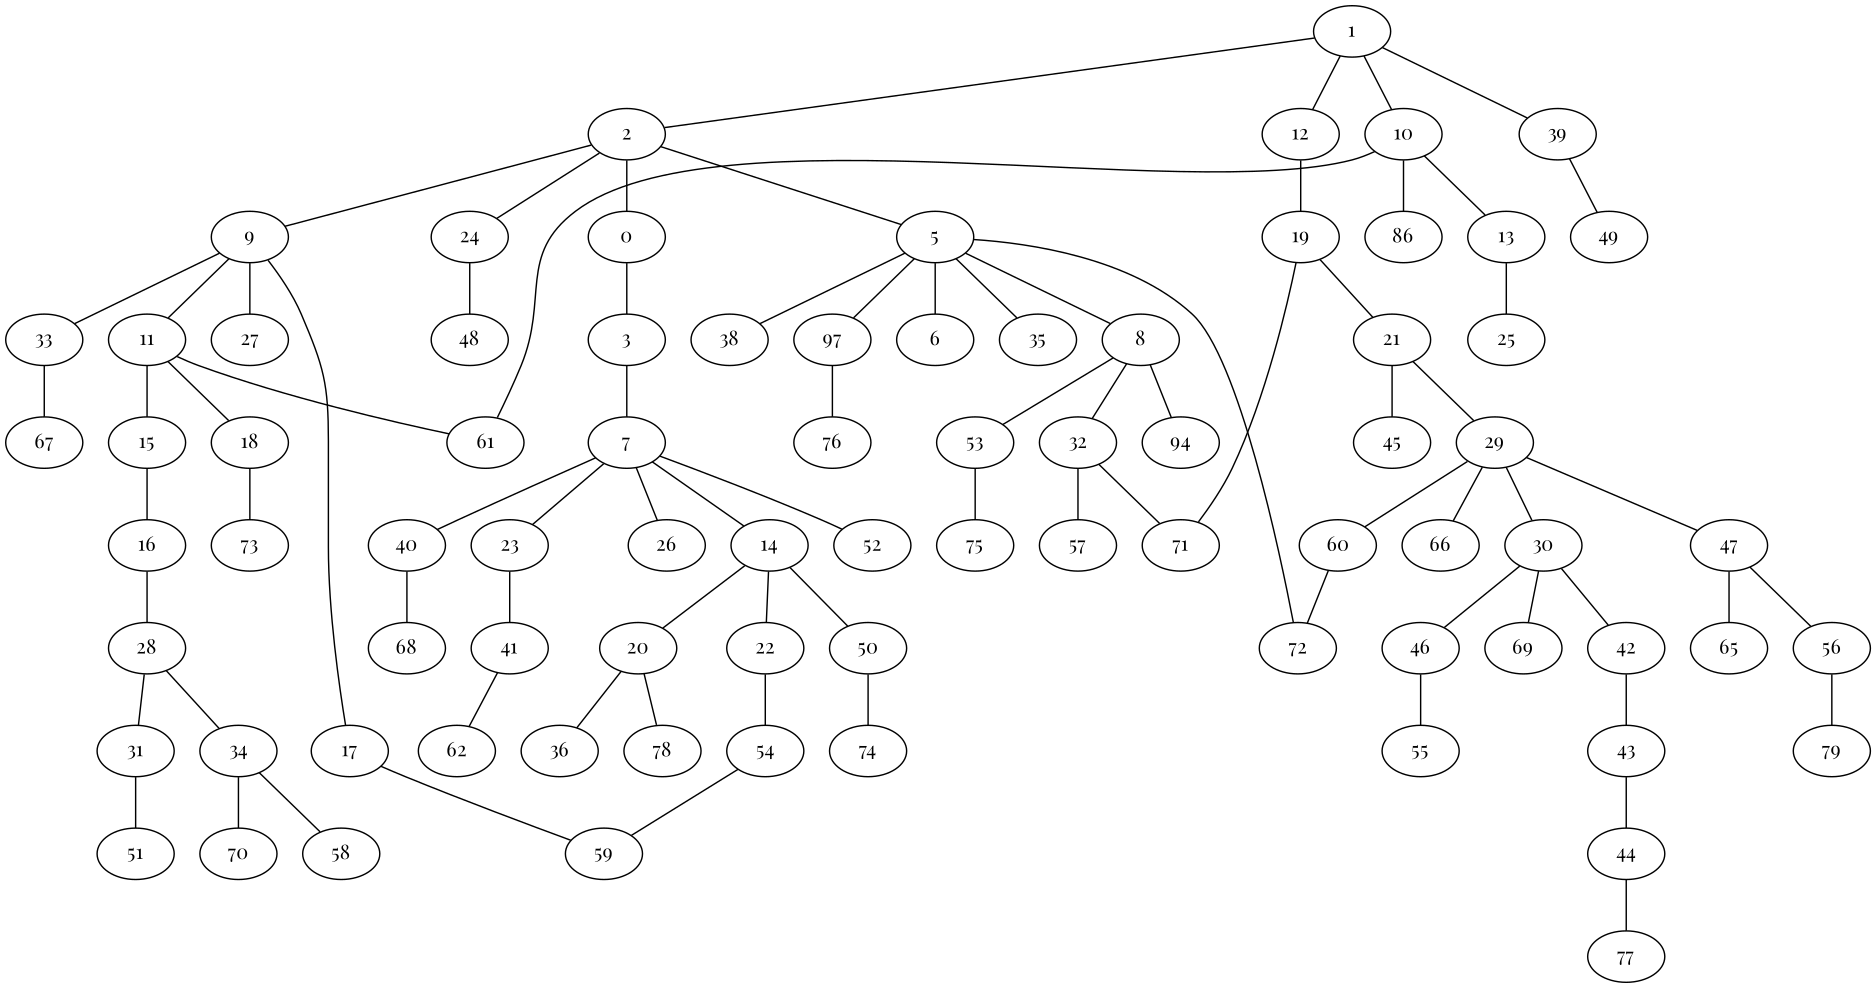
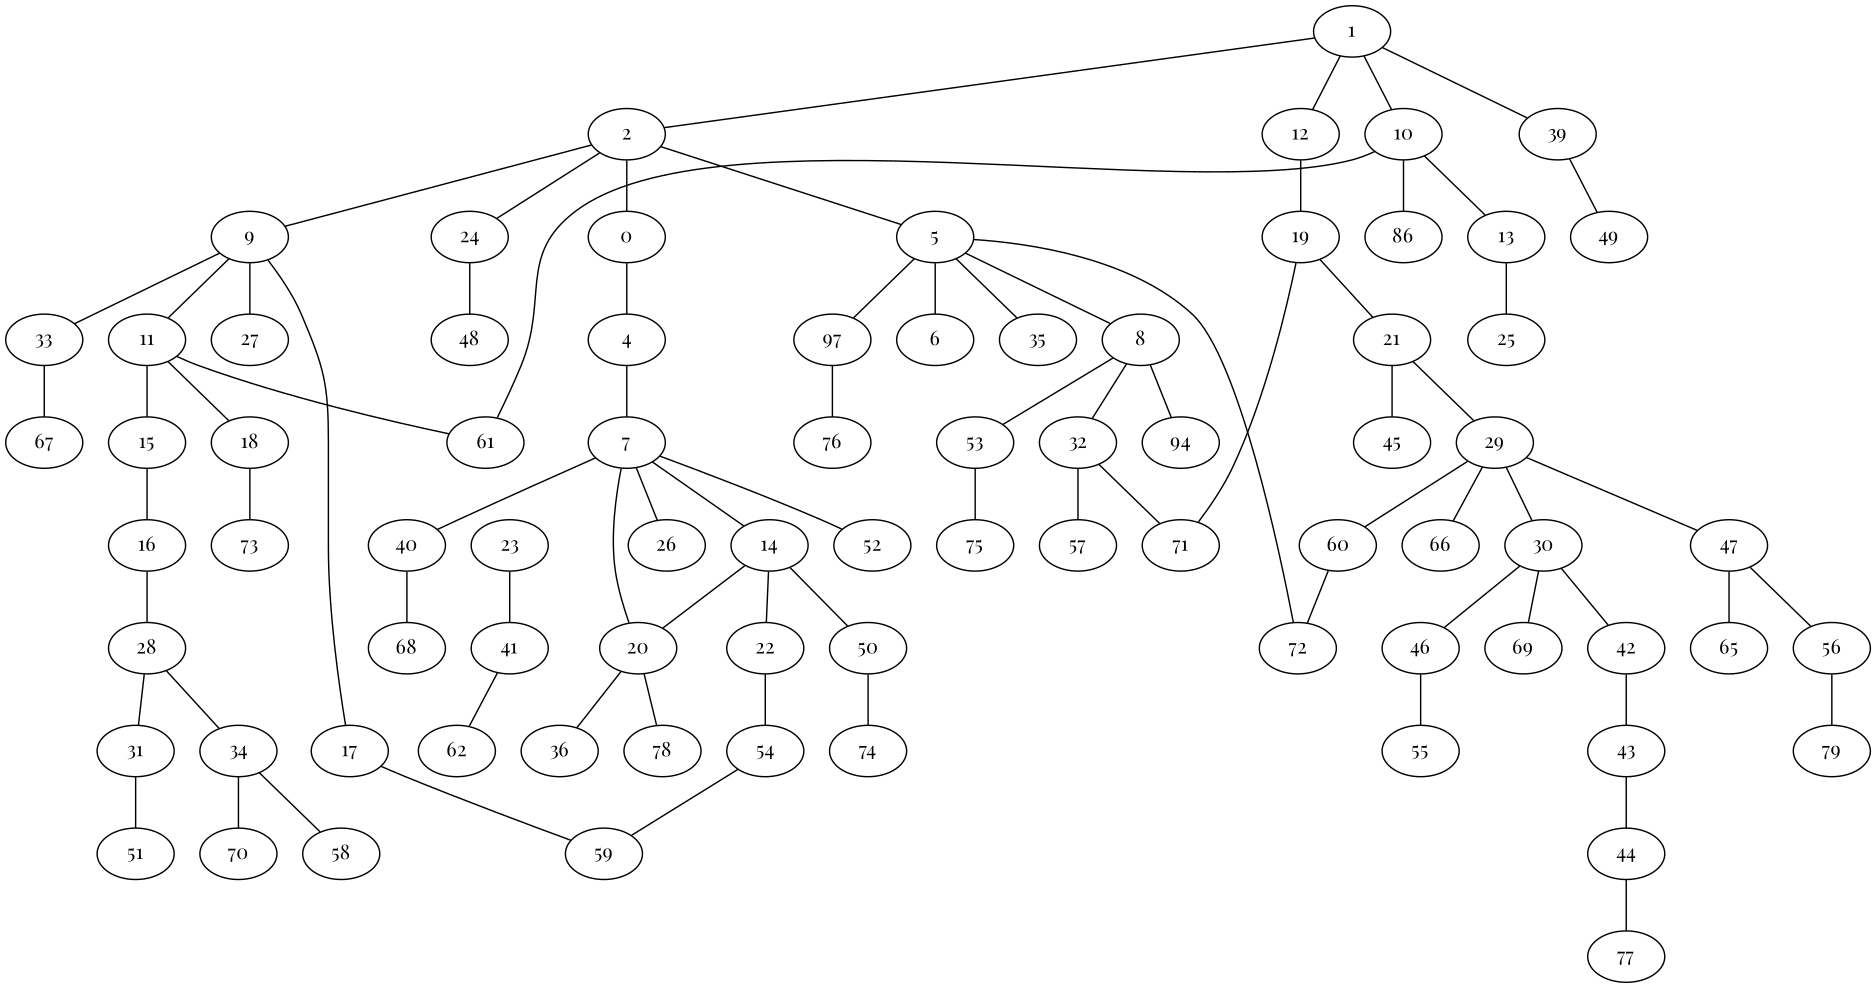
(627, 340) -> (627, 340)
(730, 340) -> none
(568, 494) -> (613, 546)
